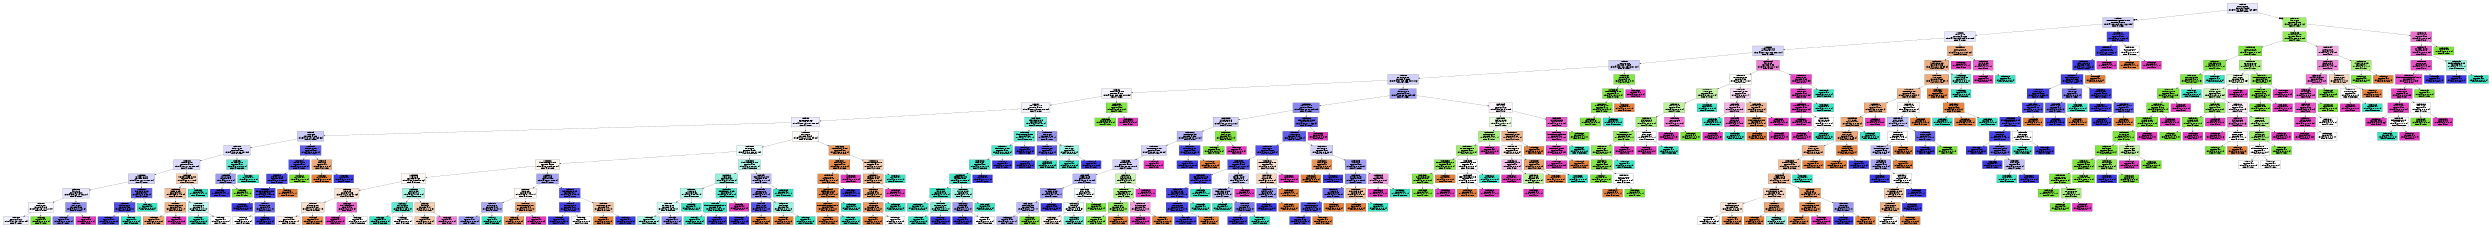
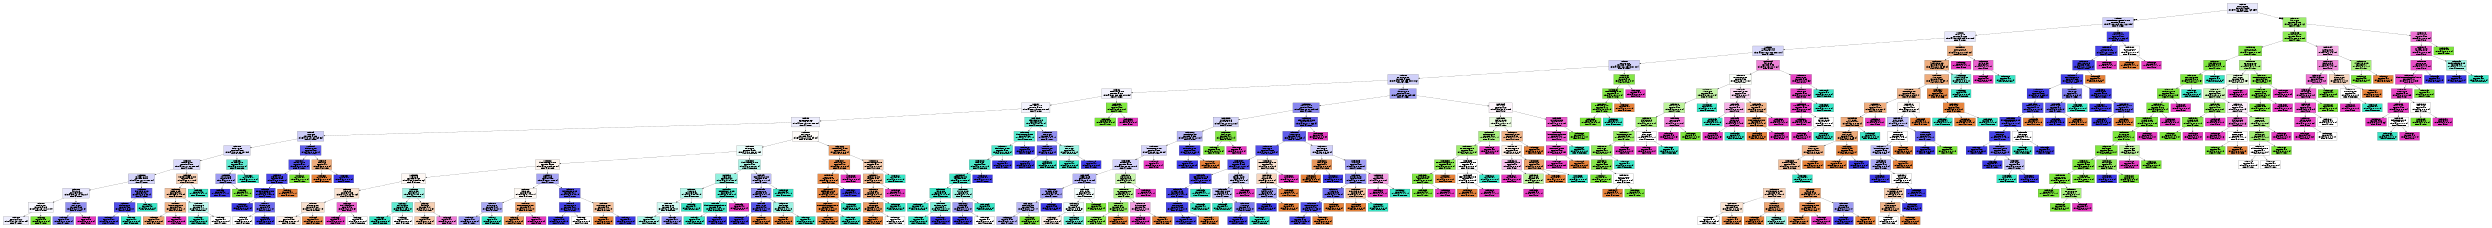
(1779, 179) -> none
